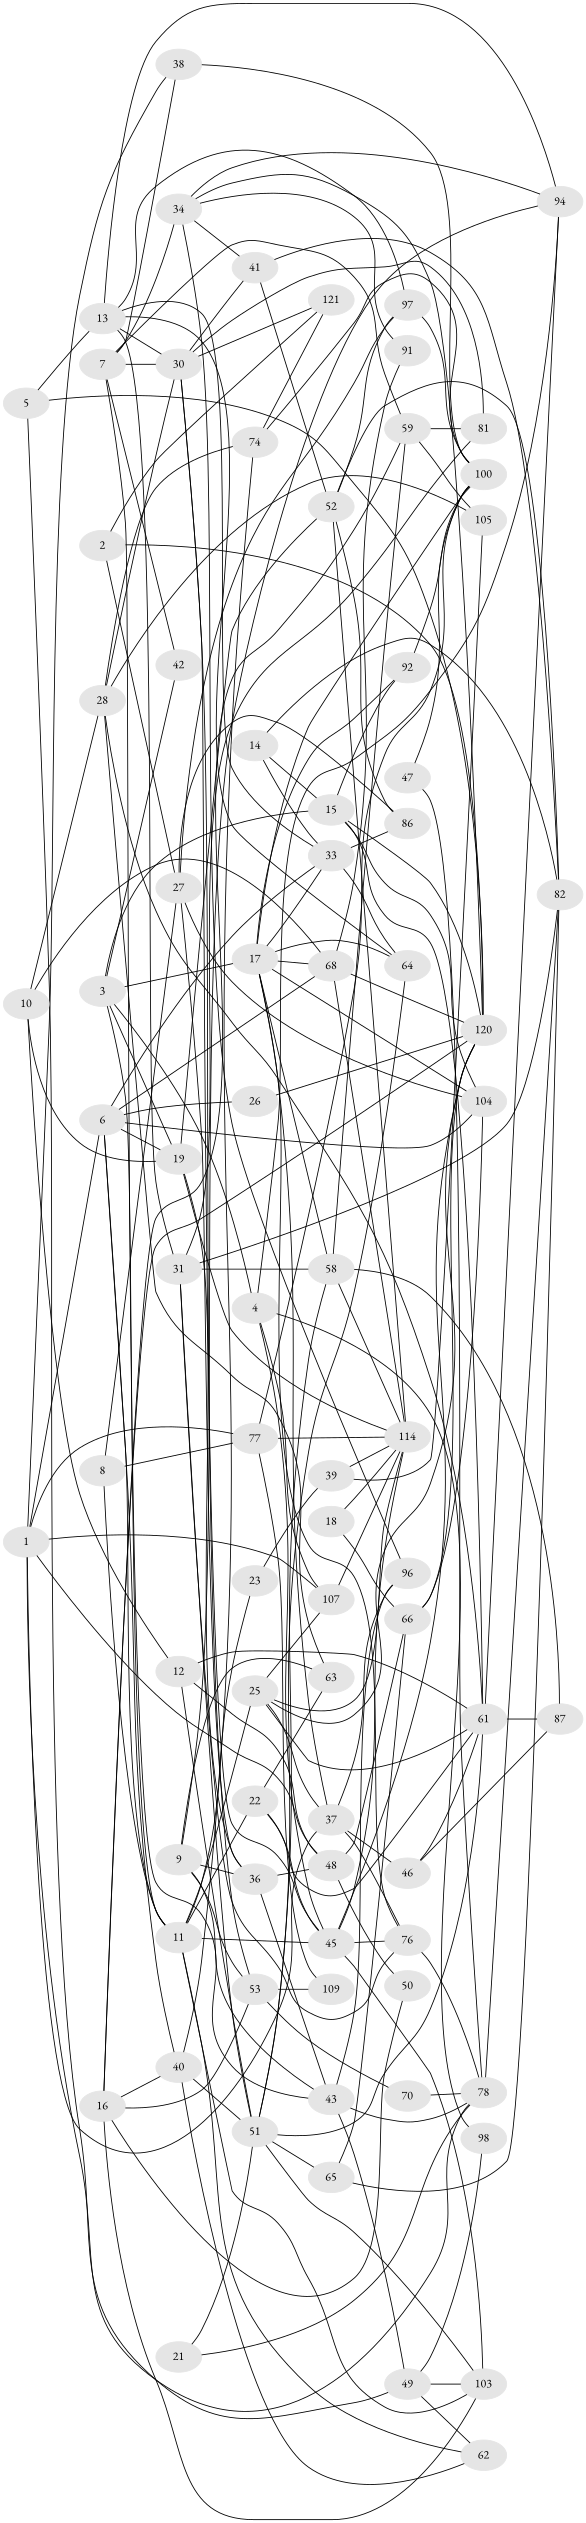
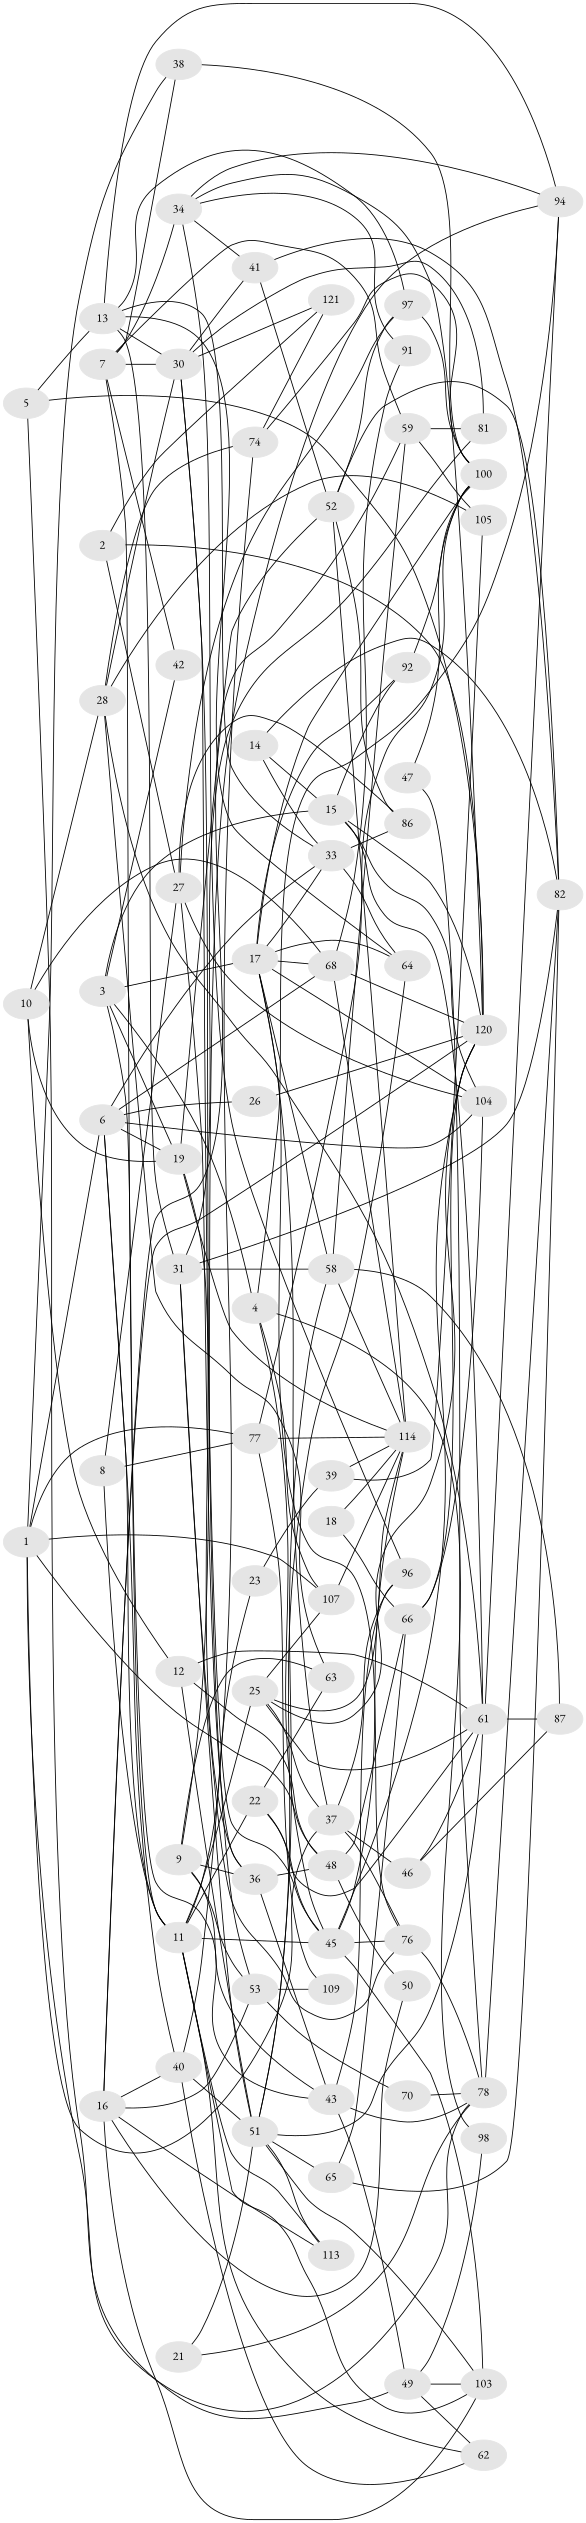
none -> (331, 2255)
